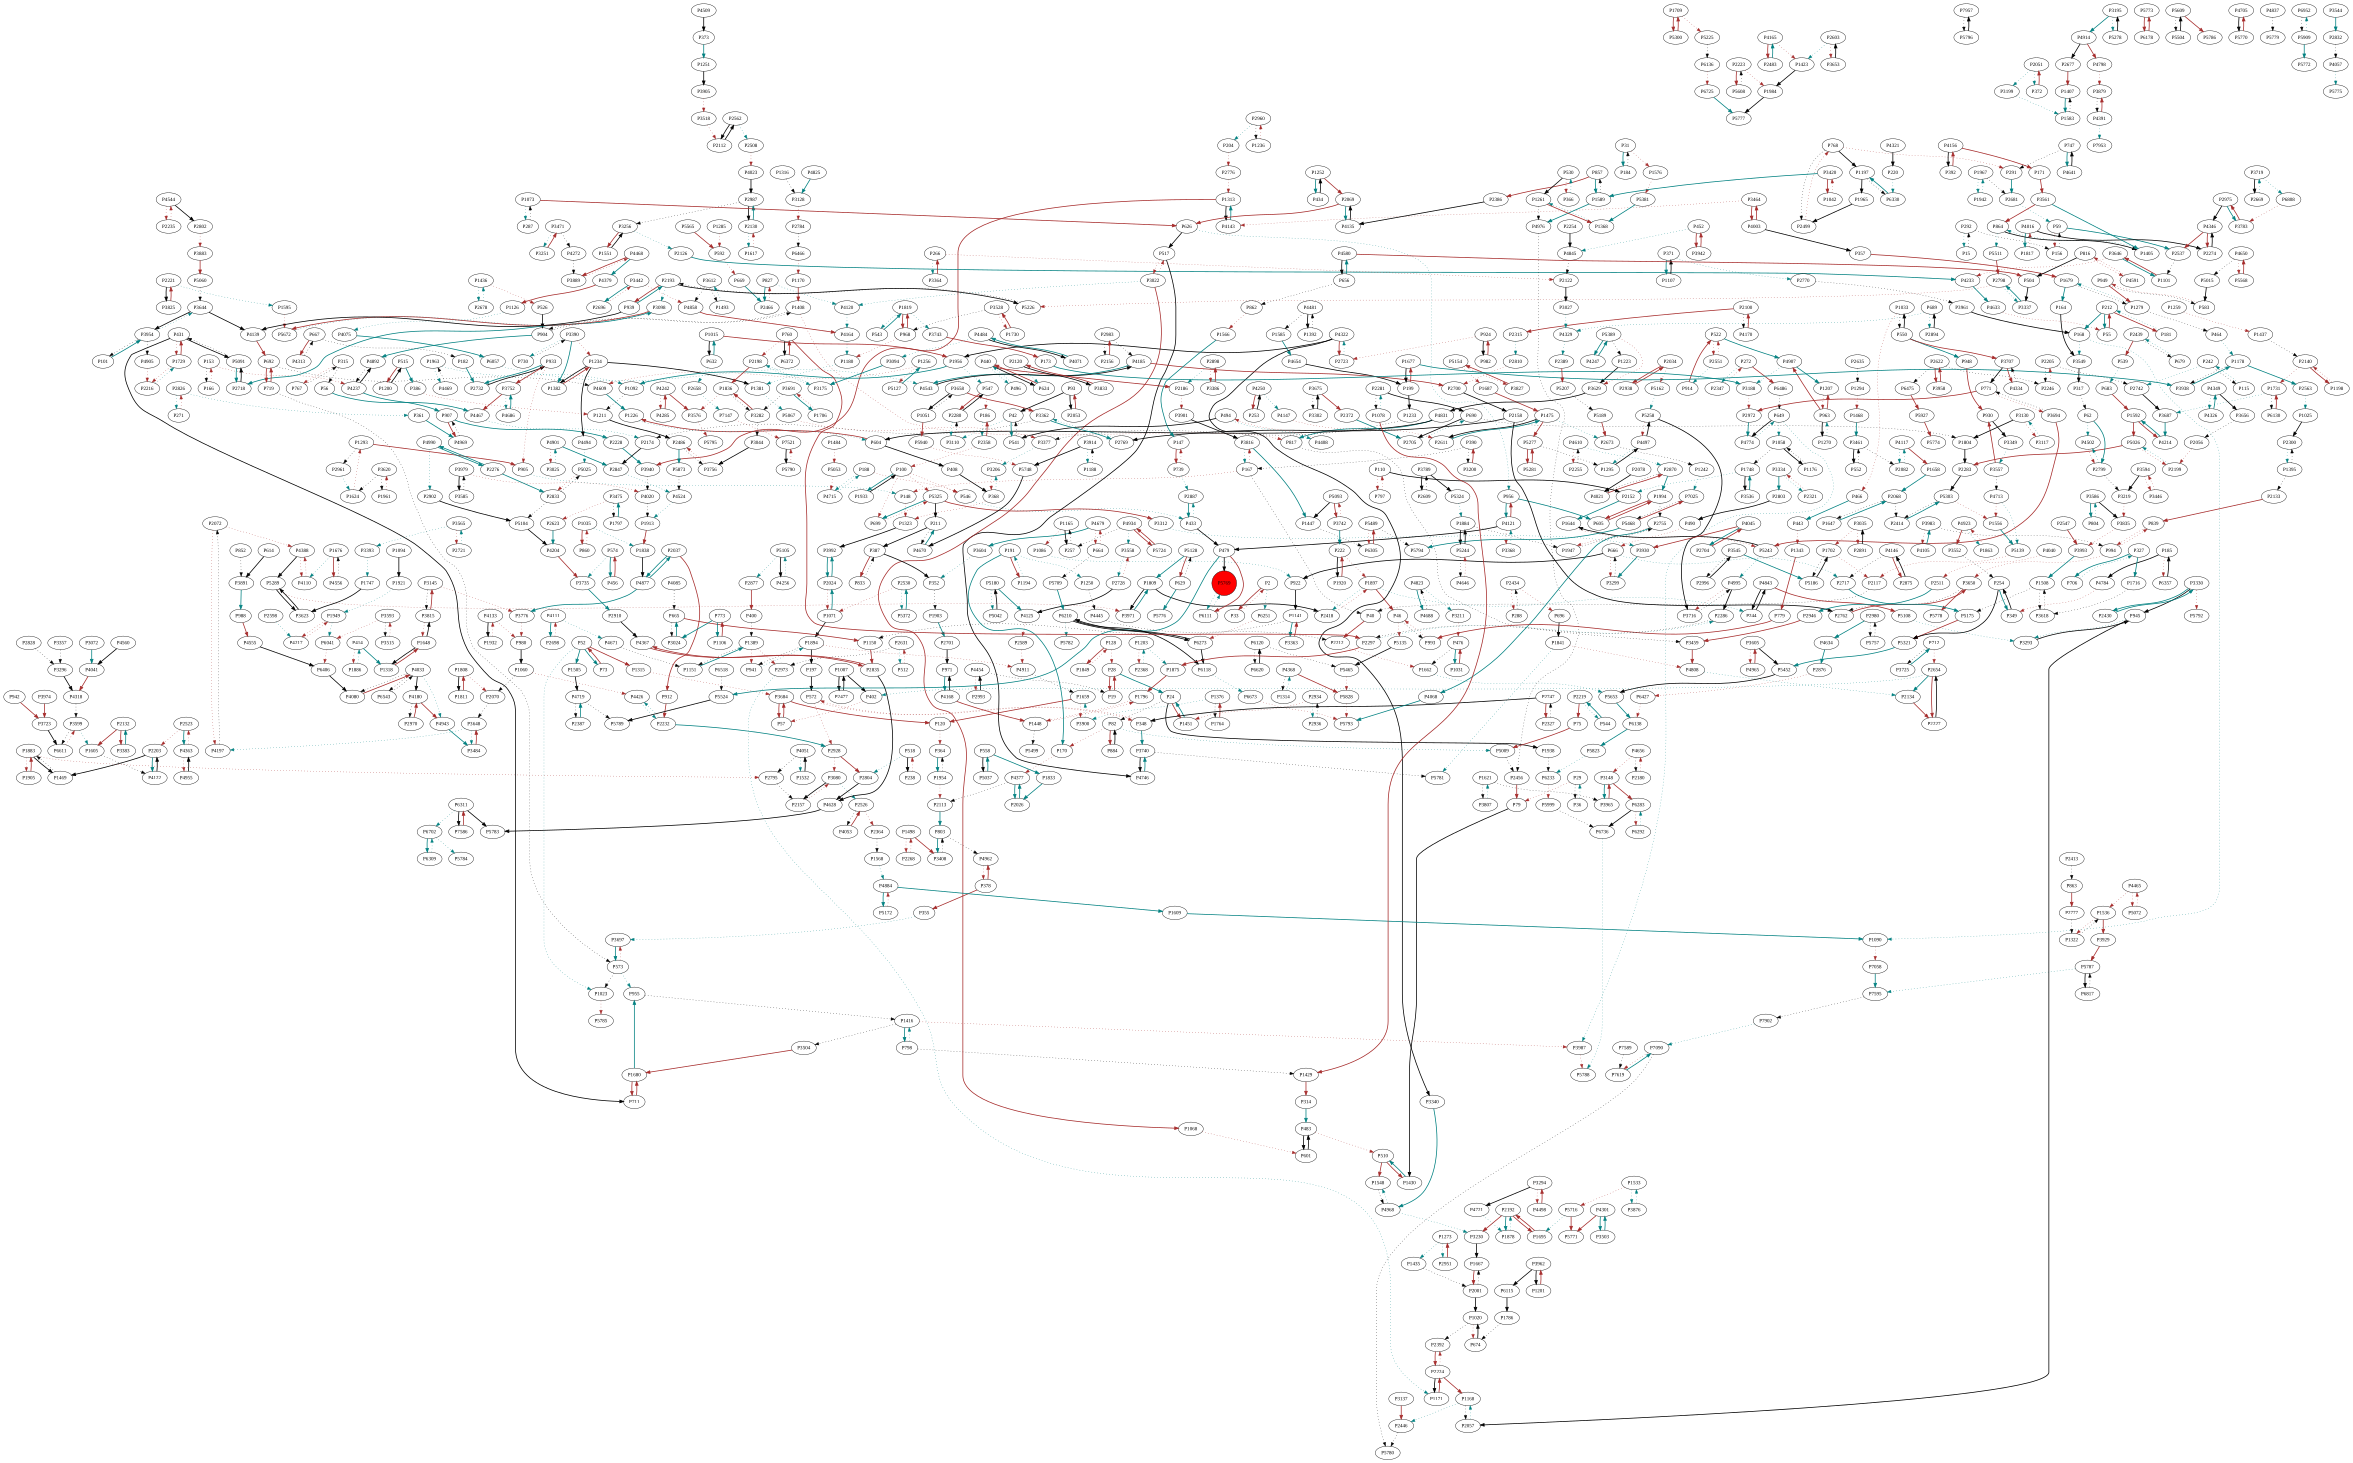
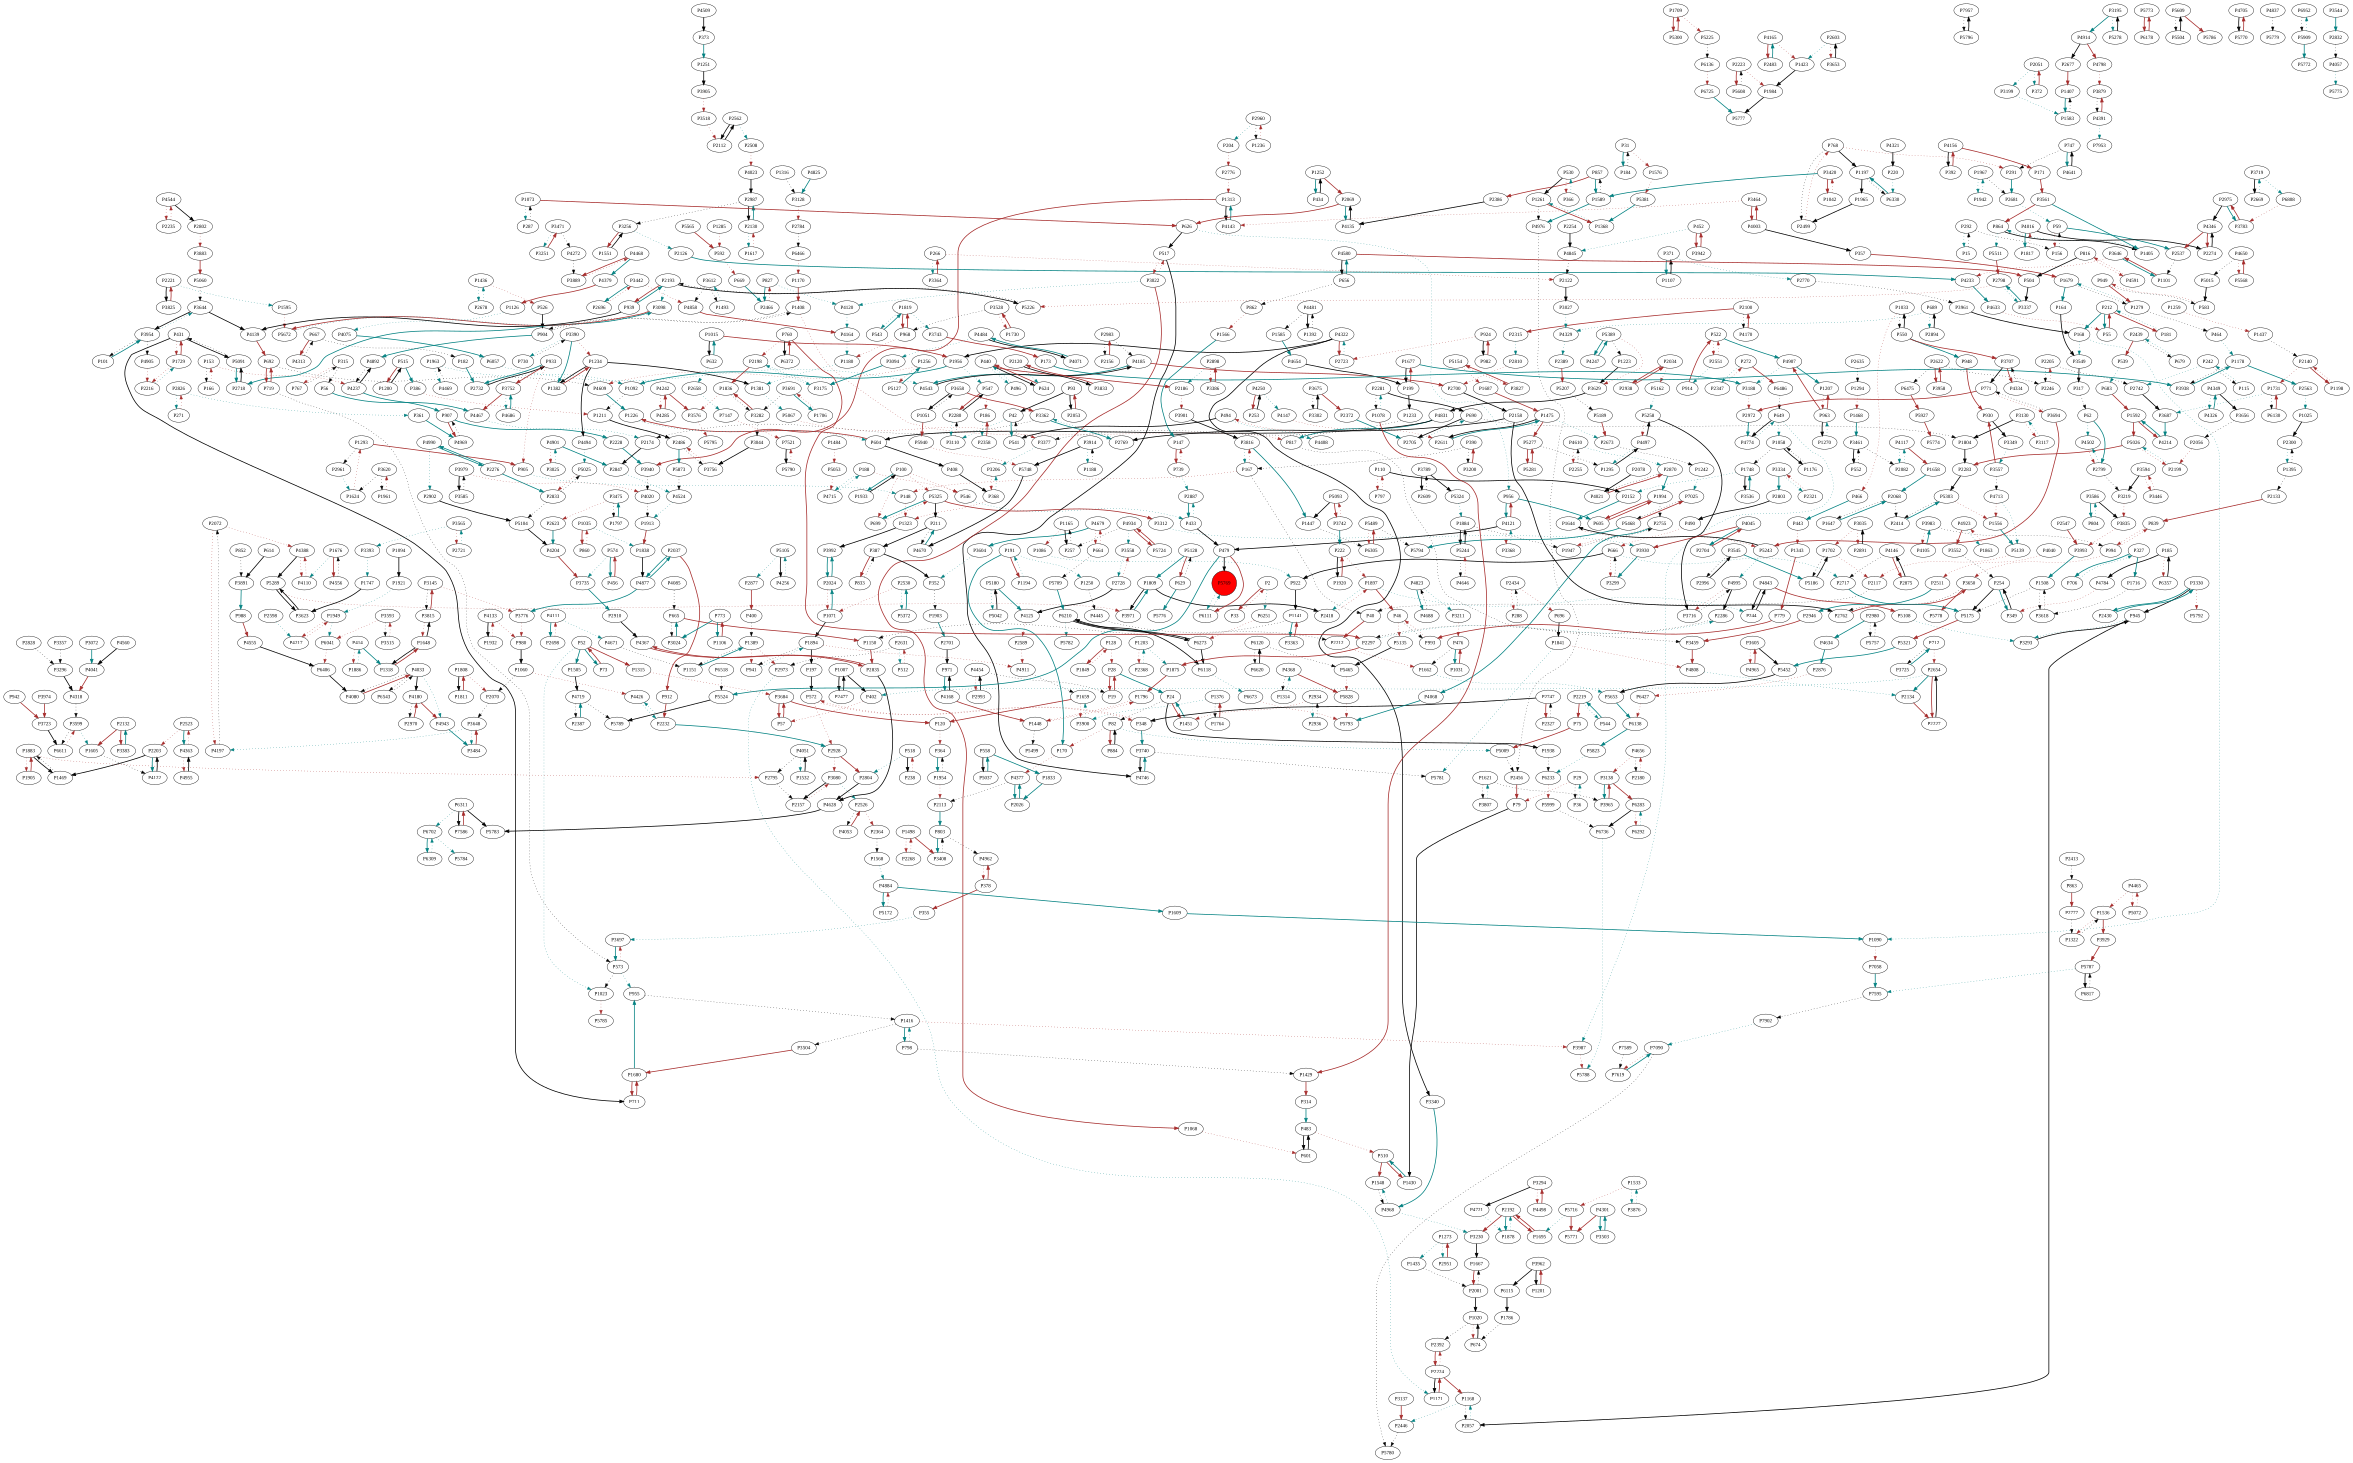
(945, 457) -> none
(1969, 631) -> (1985, 598)
(1607, 778) -> (1607, 778)
